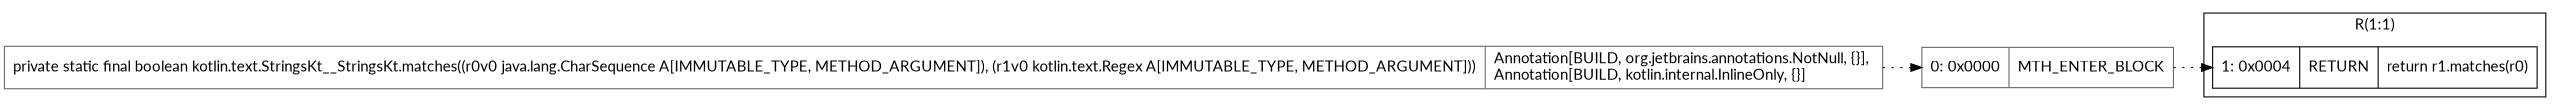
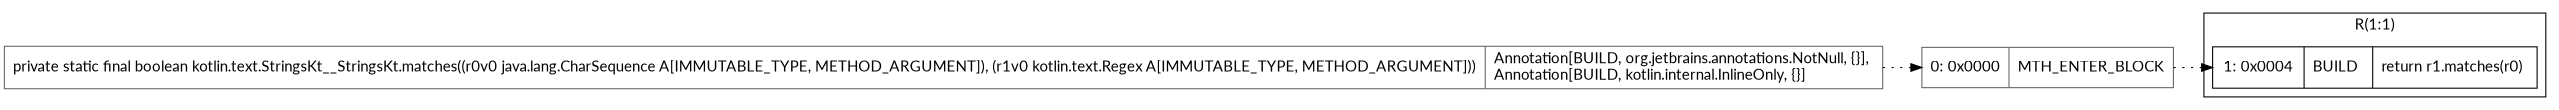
(2339, 67) -> (2336, 67)
